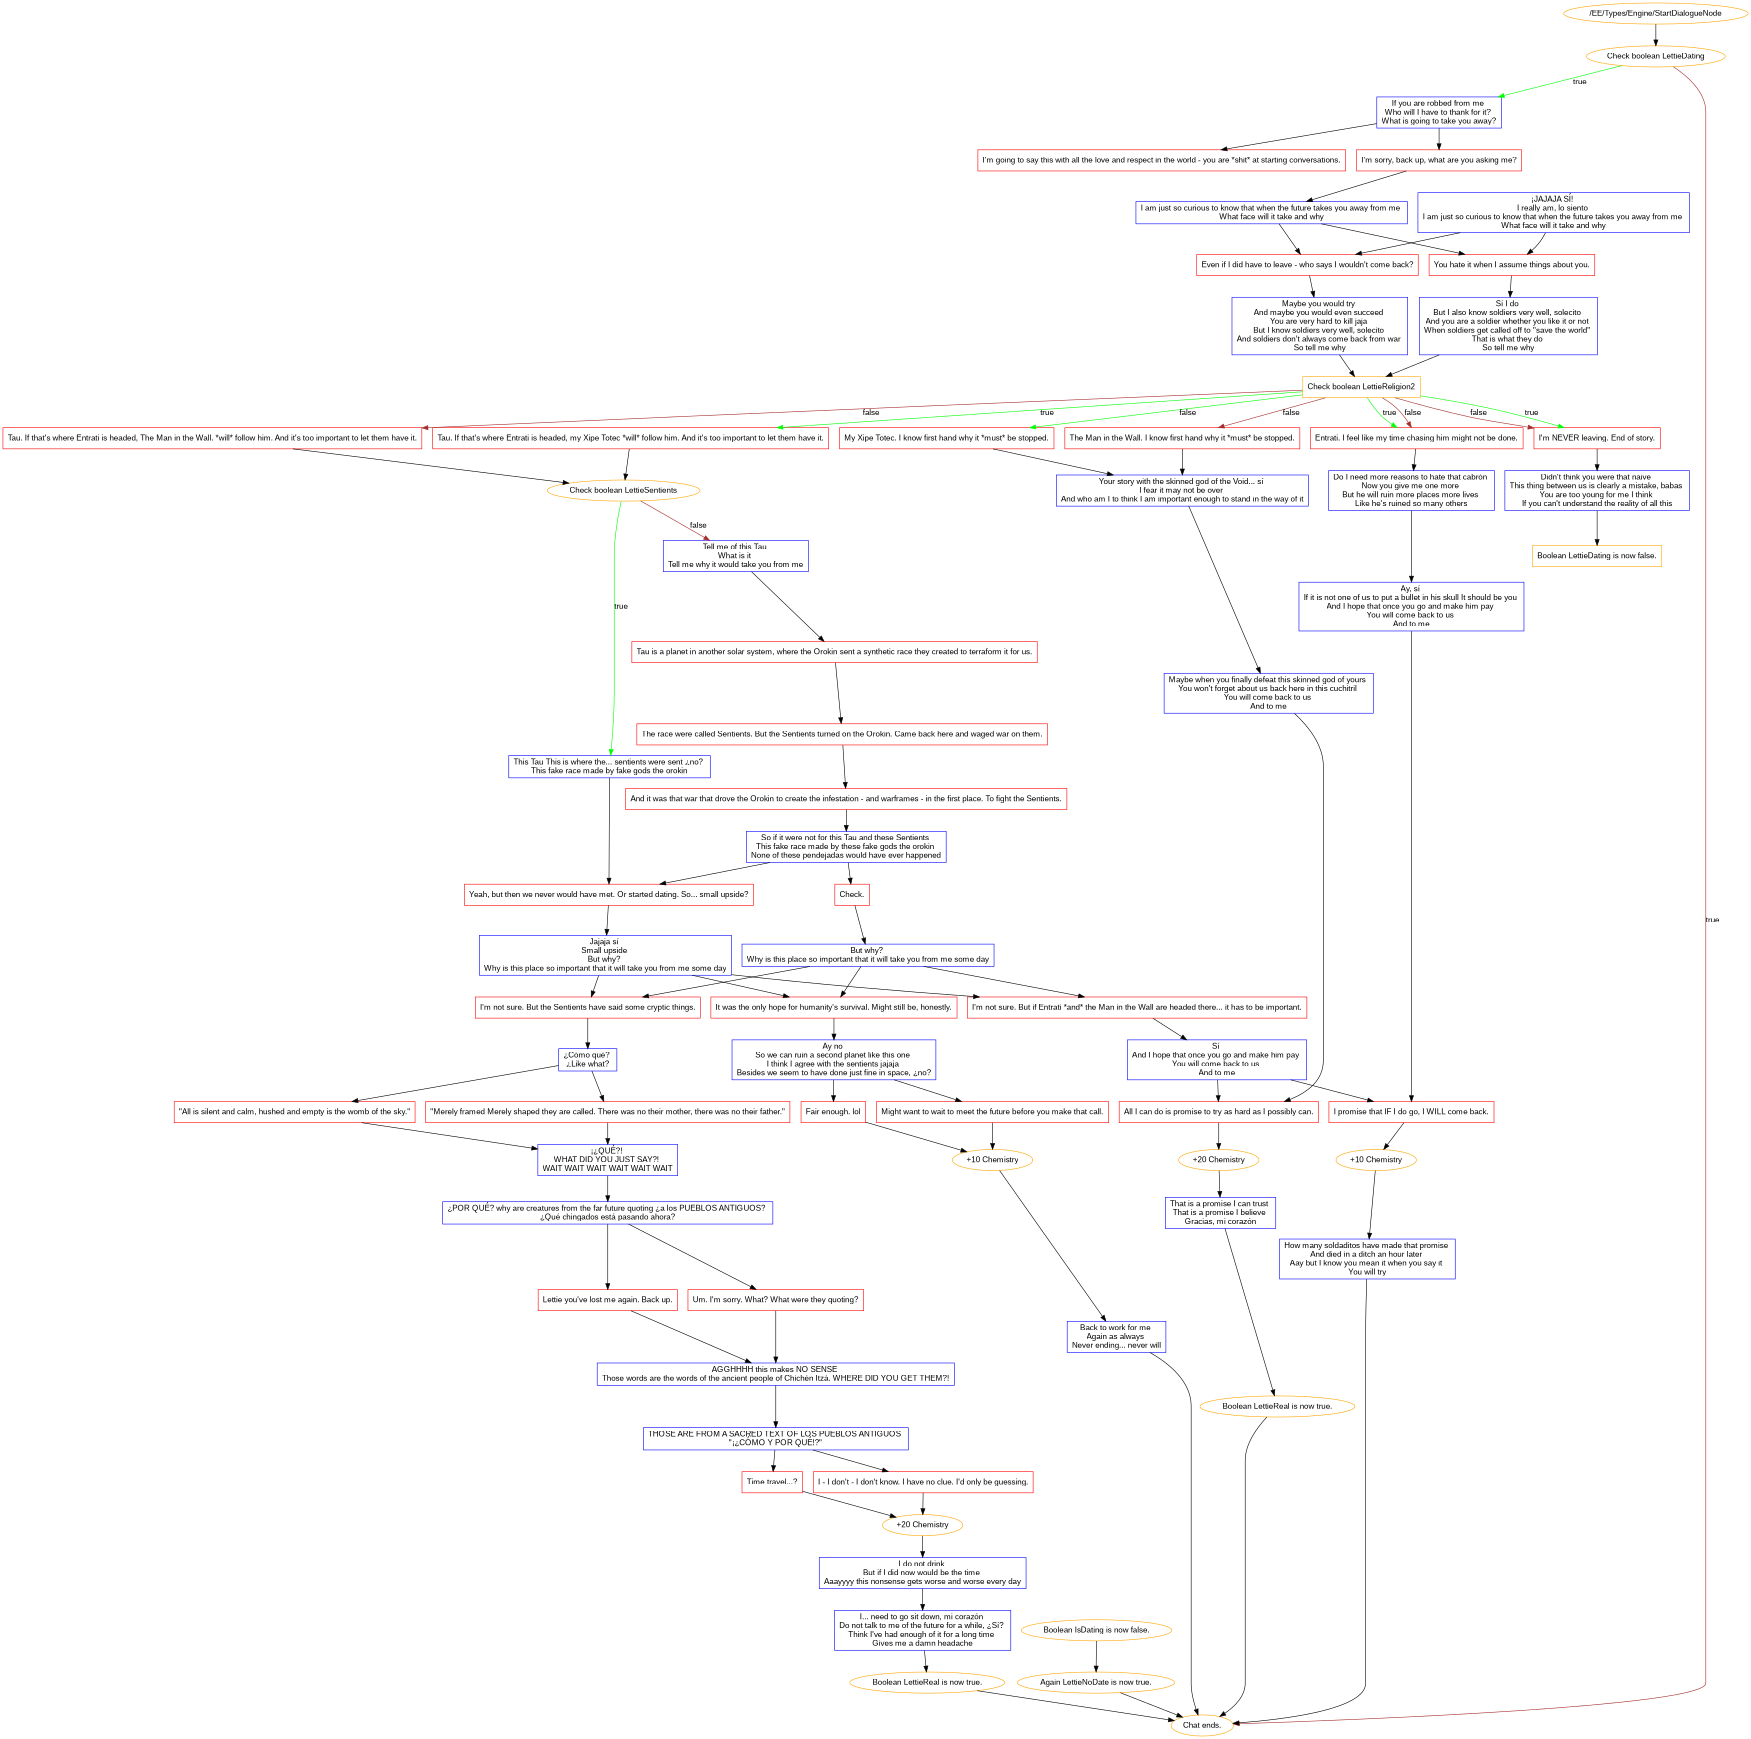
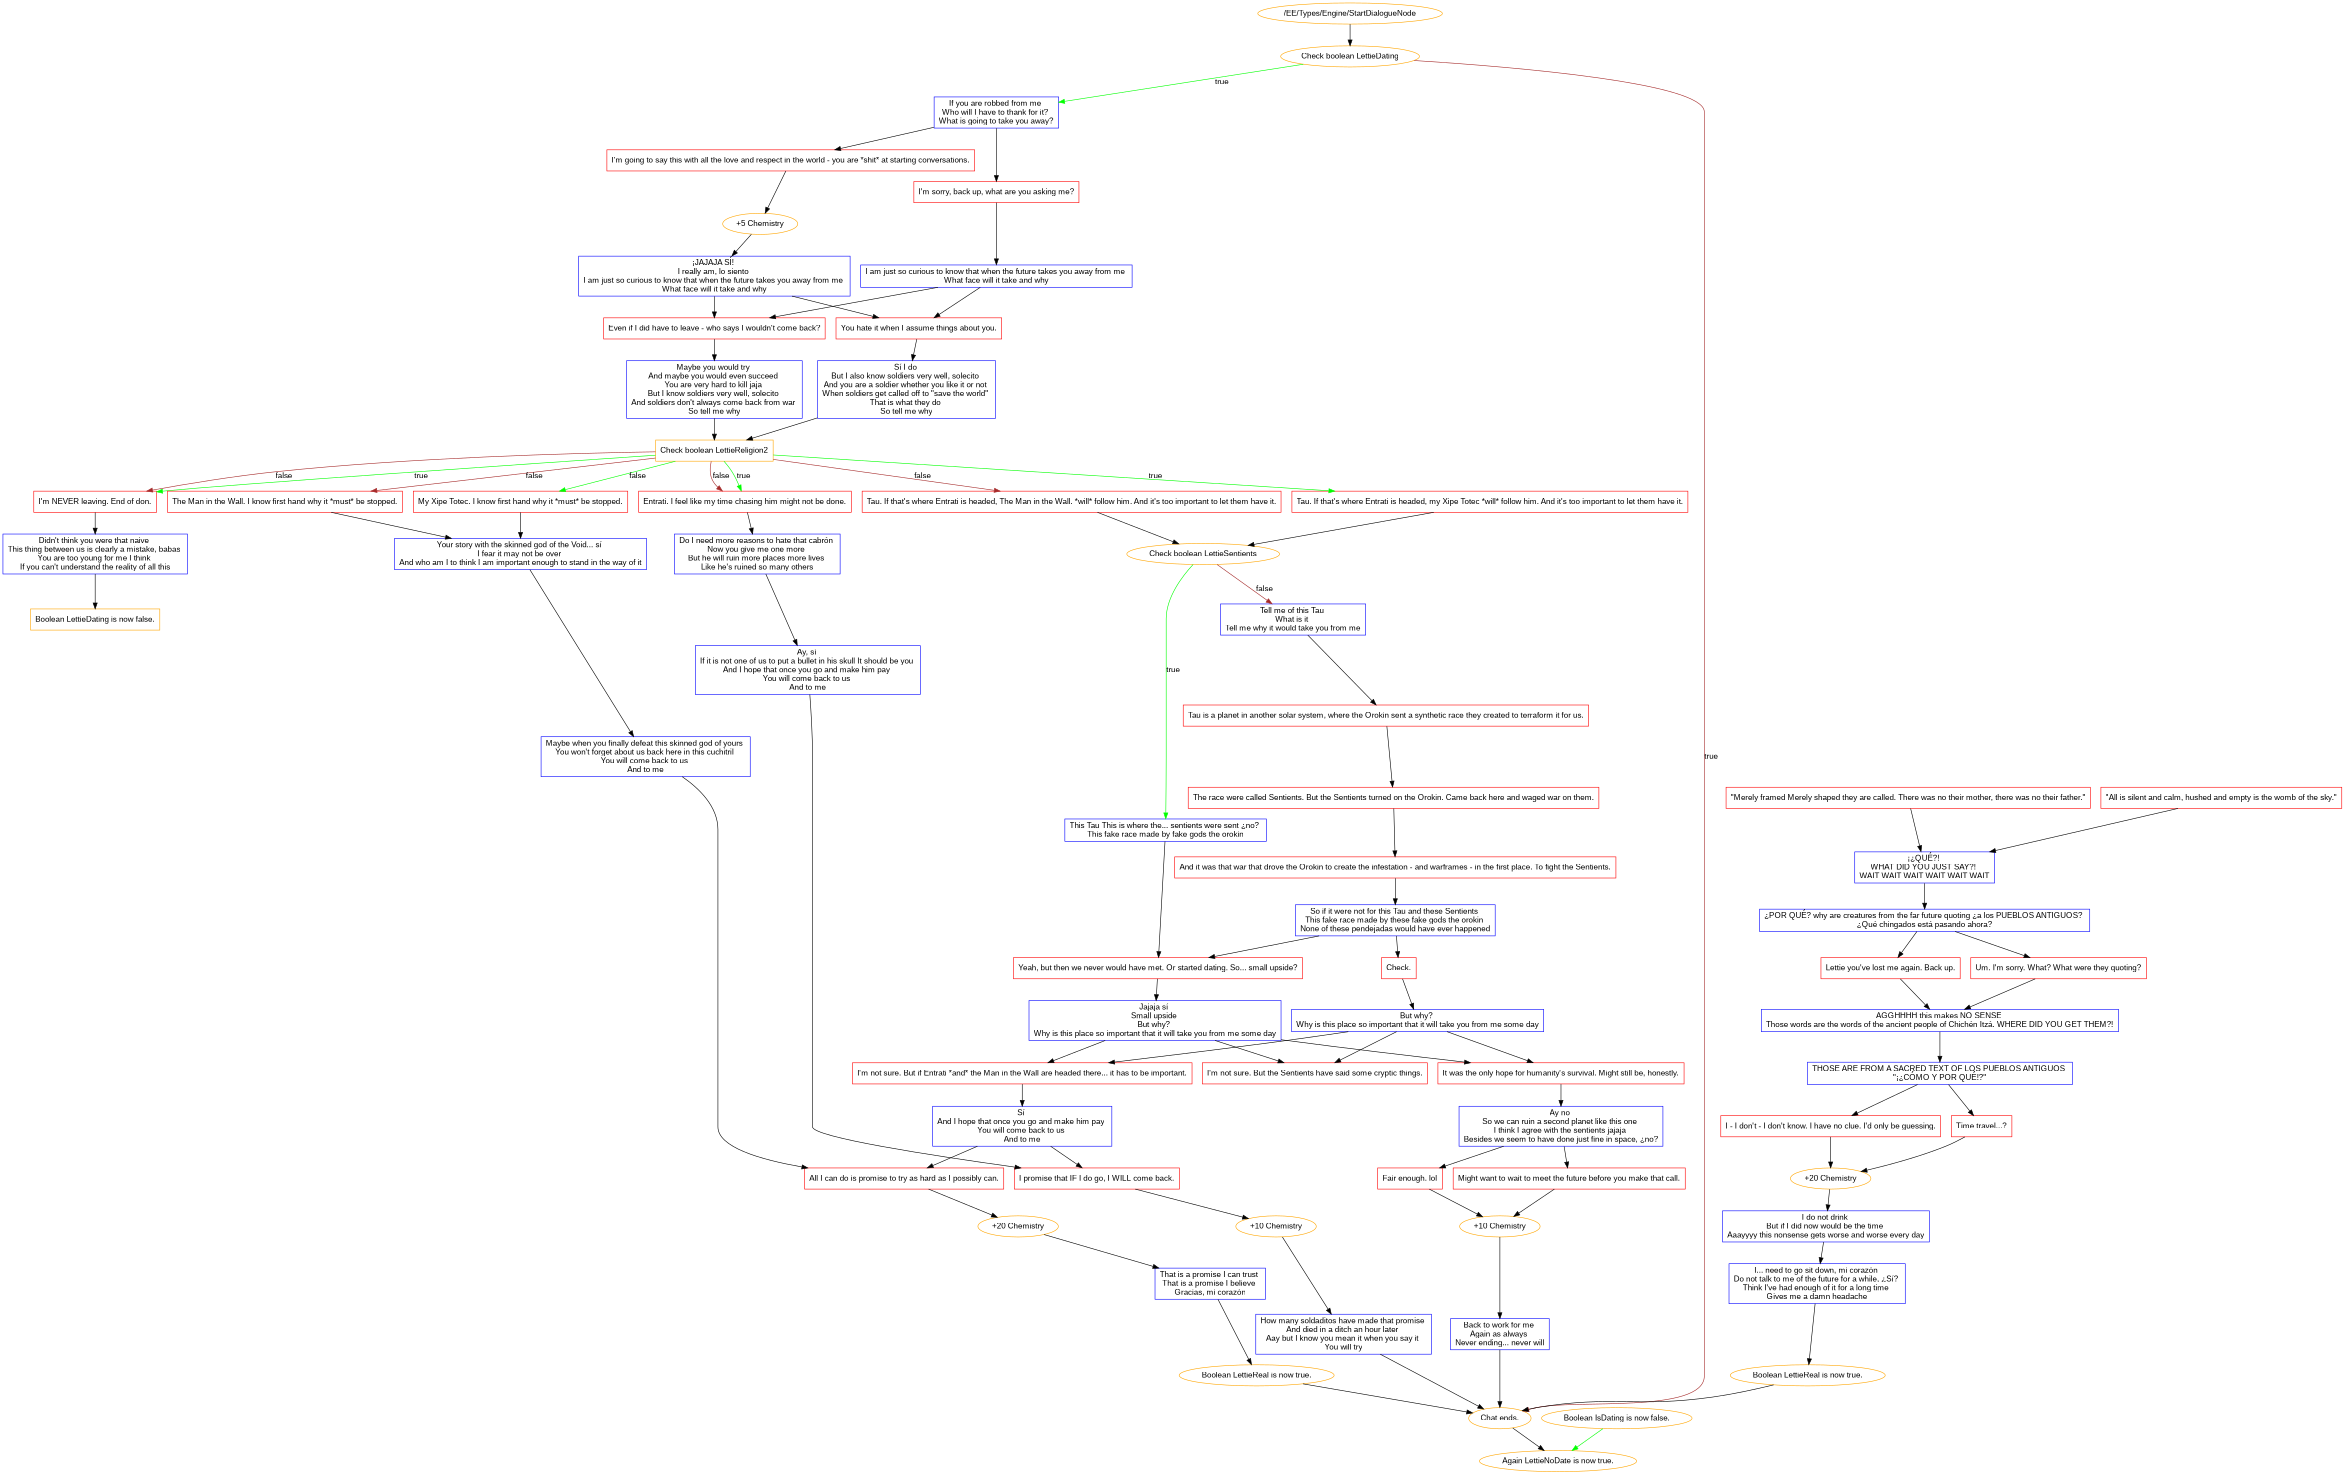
none -> (760, 224)
(1597, 438) -> (95, 502)
(588, 1060) -> none
(1096, 1654) -> (1590, 1438)
(1149, 1704) -> (1526, 1438)
